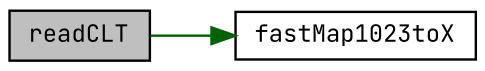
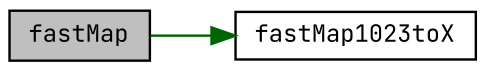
(80, 36) -> (80, 36)
